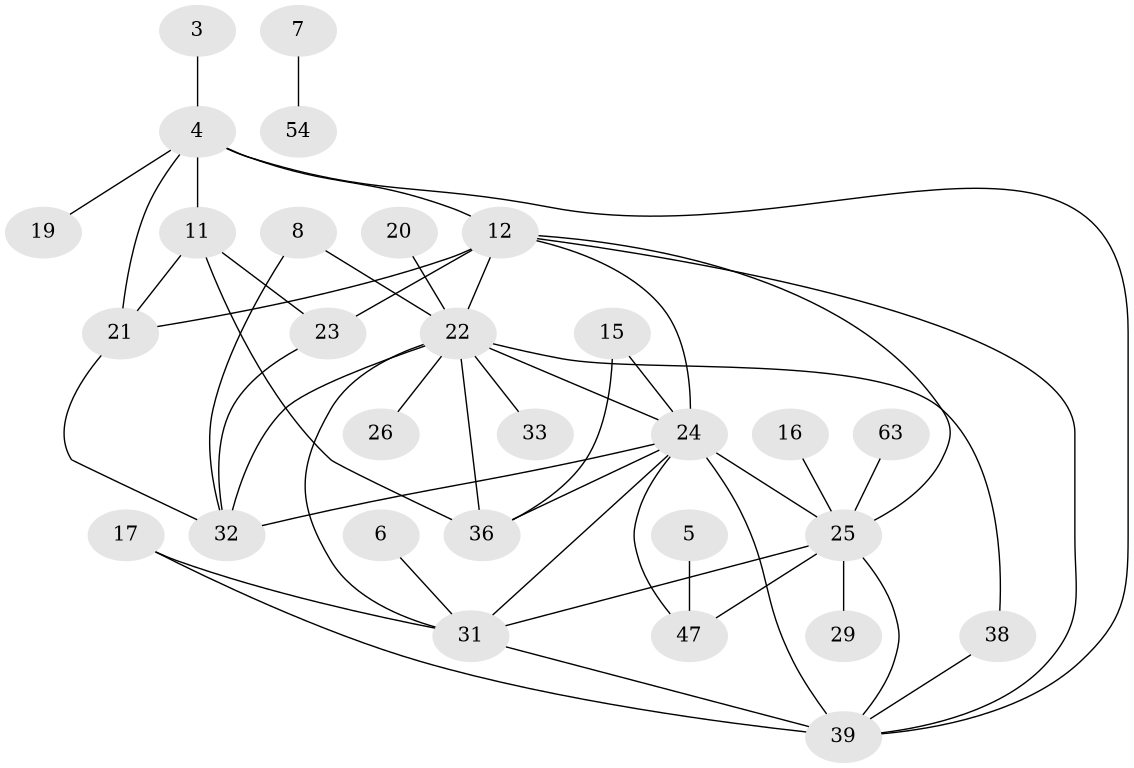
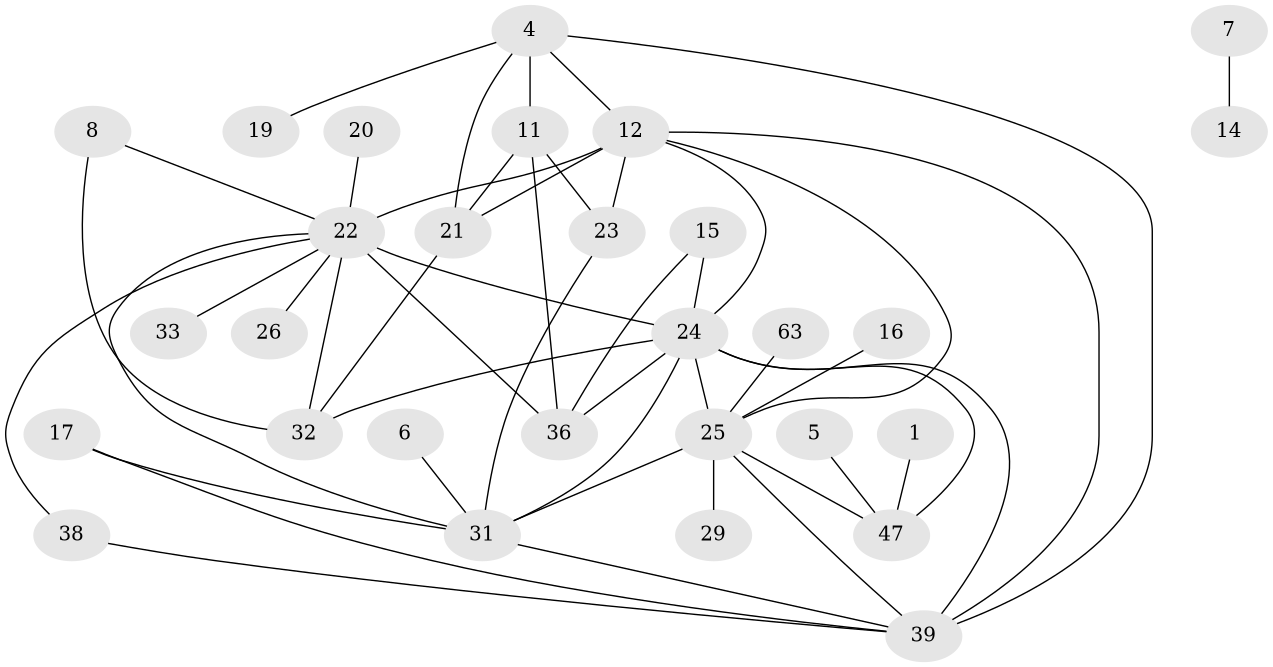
(198, 31) -> none
(298, 132) -> (1229, 132)
(229, 415) -> (523, 377)
none -> (915, 434)
